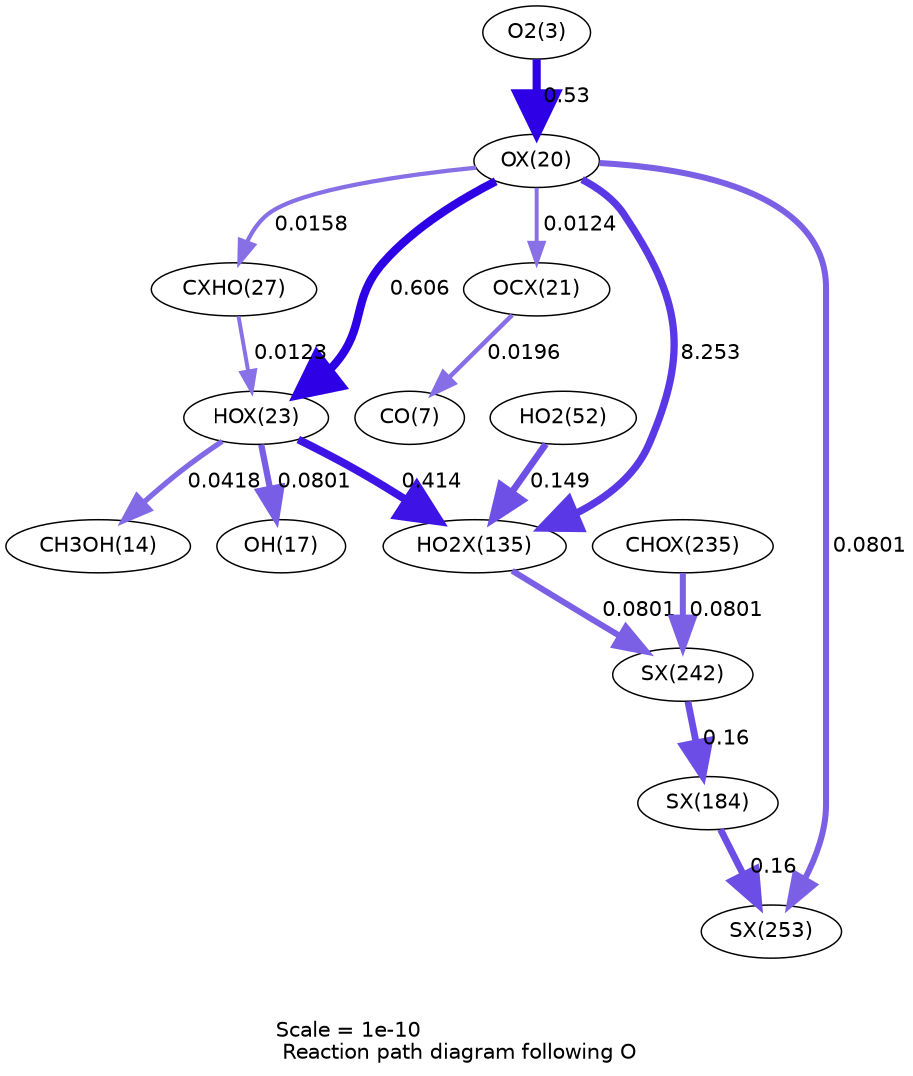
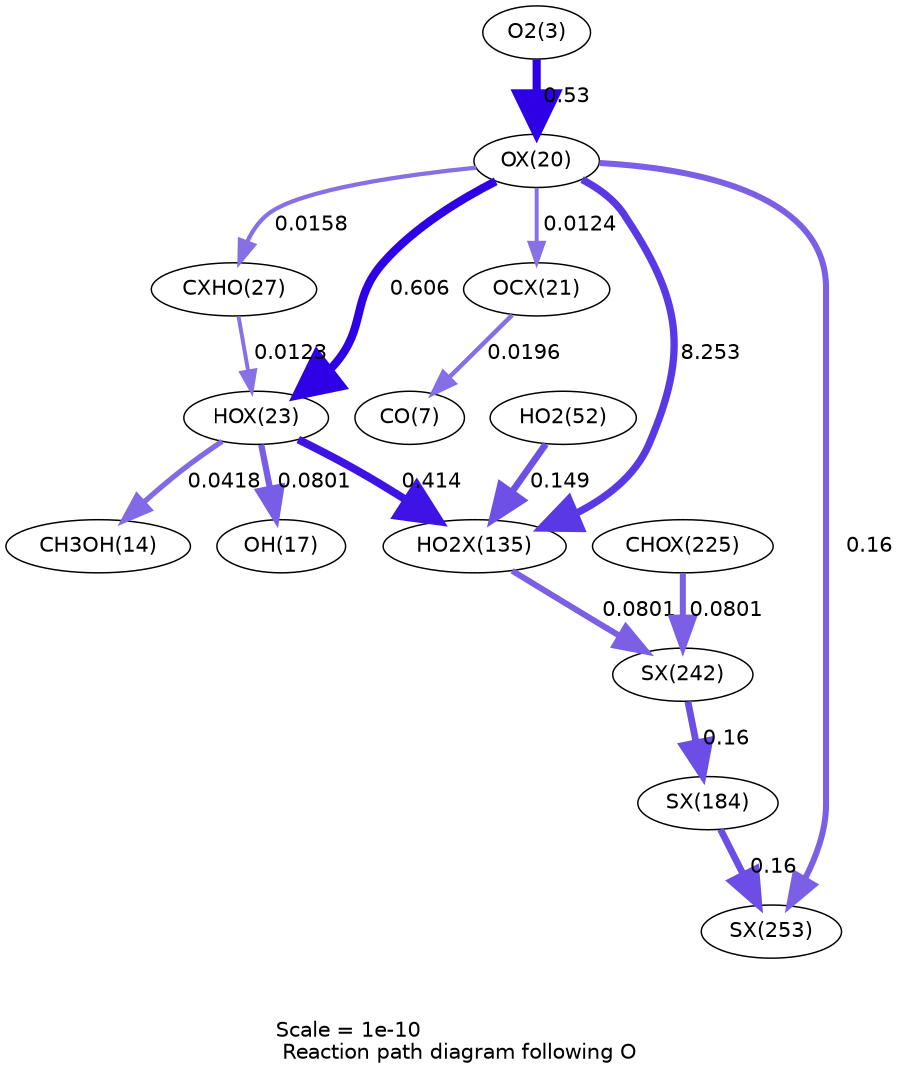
(683, 546) -> (683, 546)
(867, 546) -> (867, 546)
